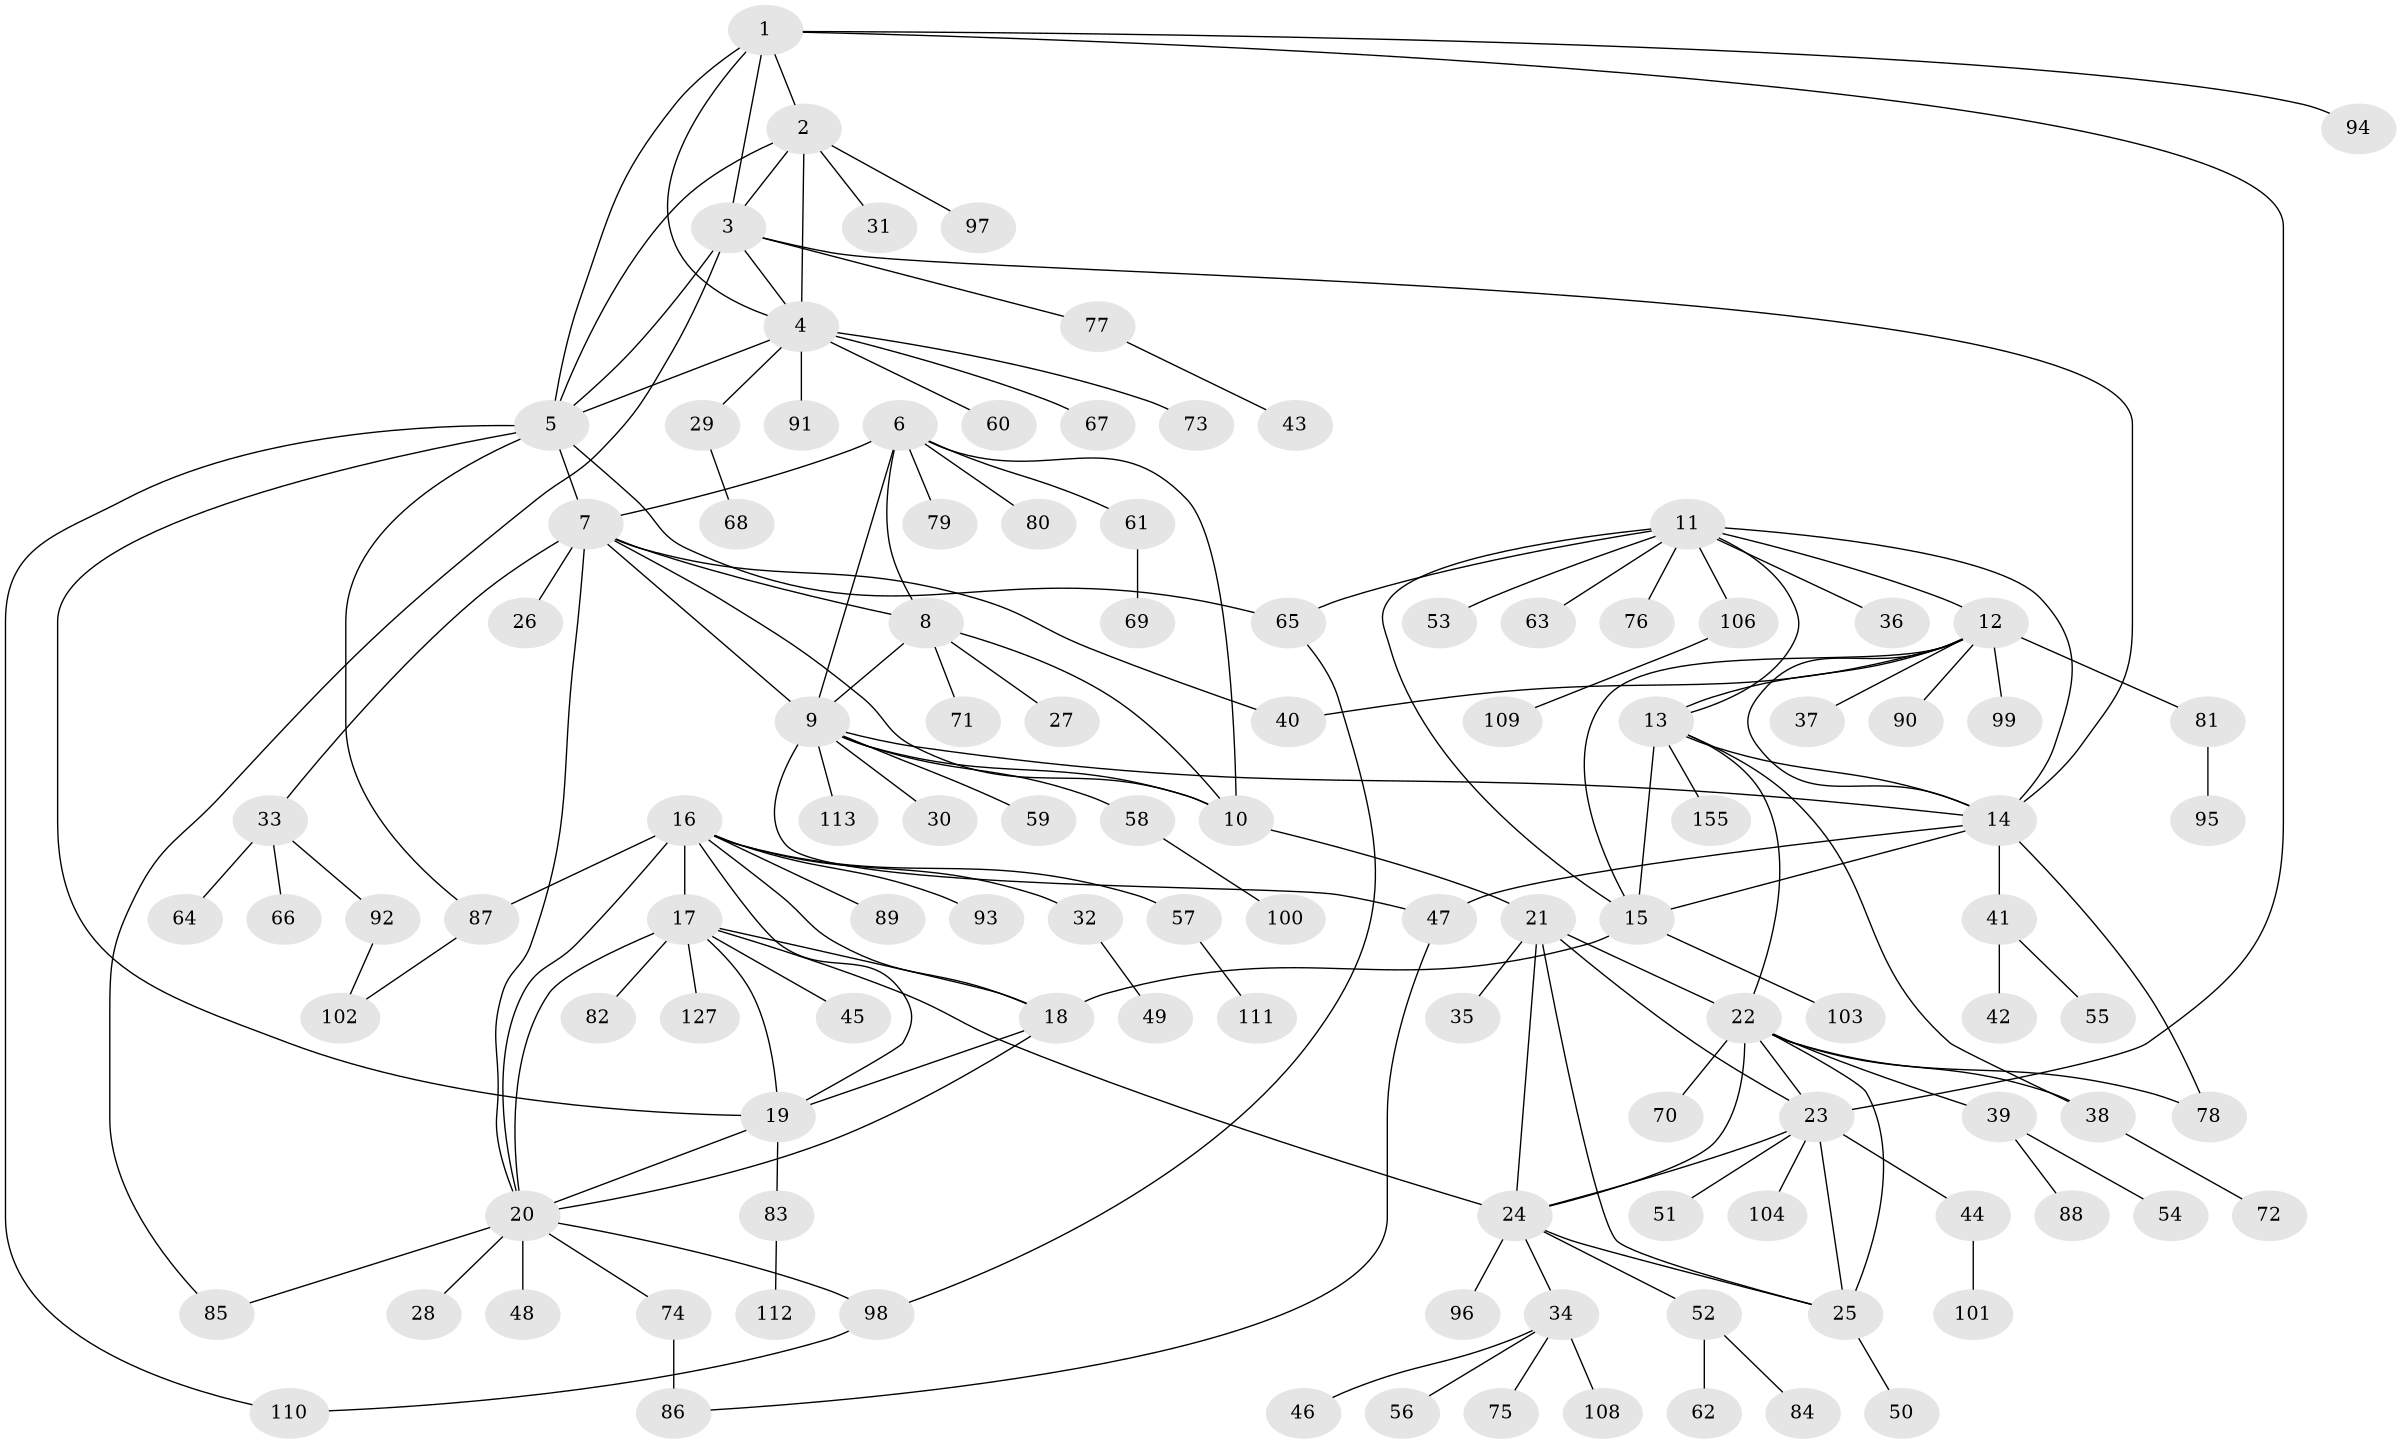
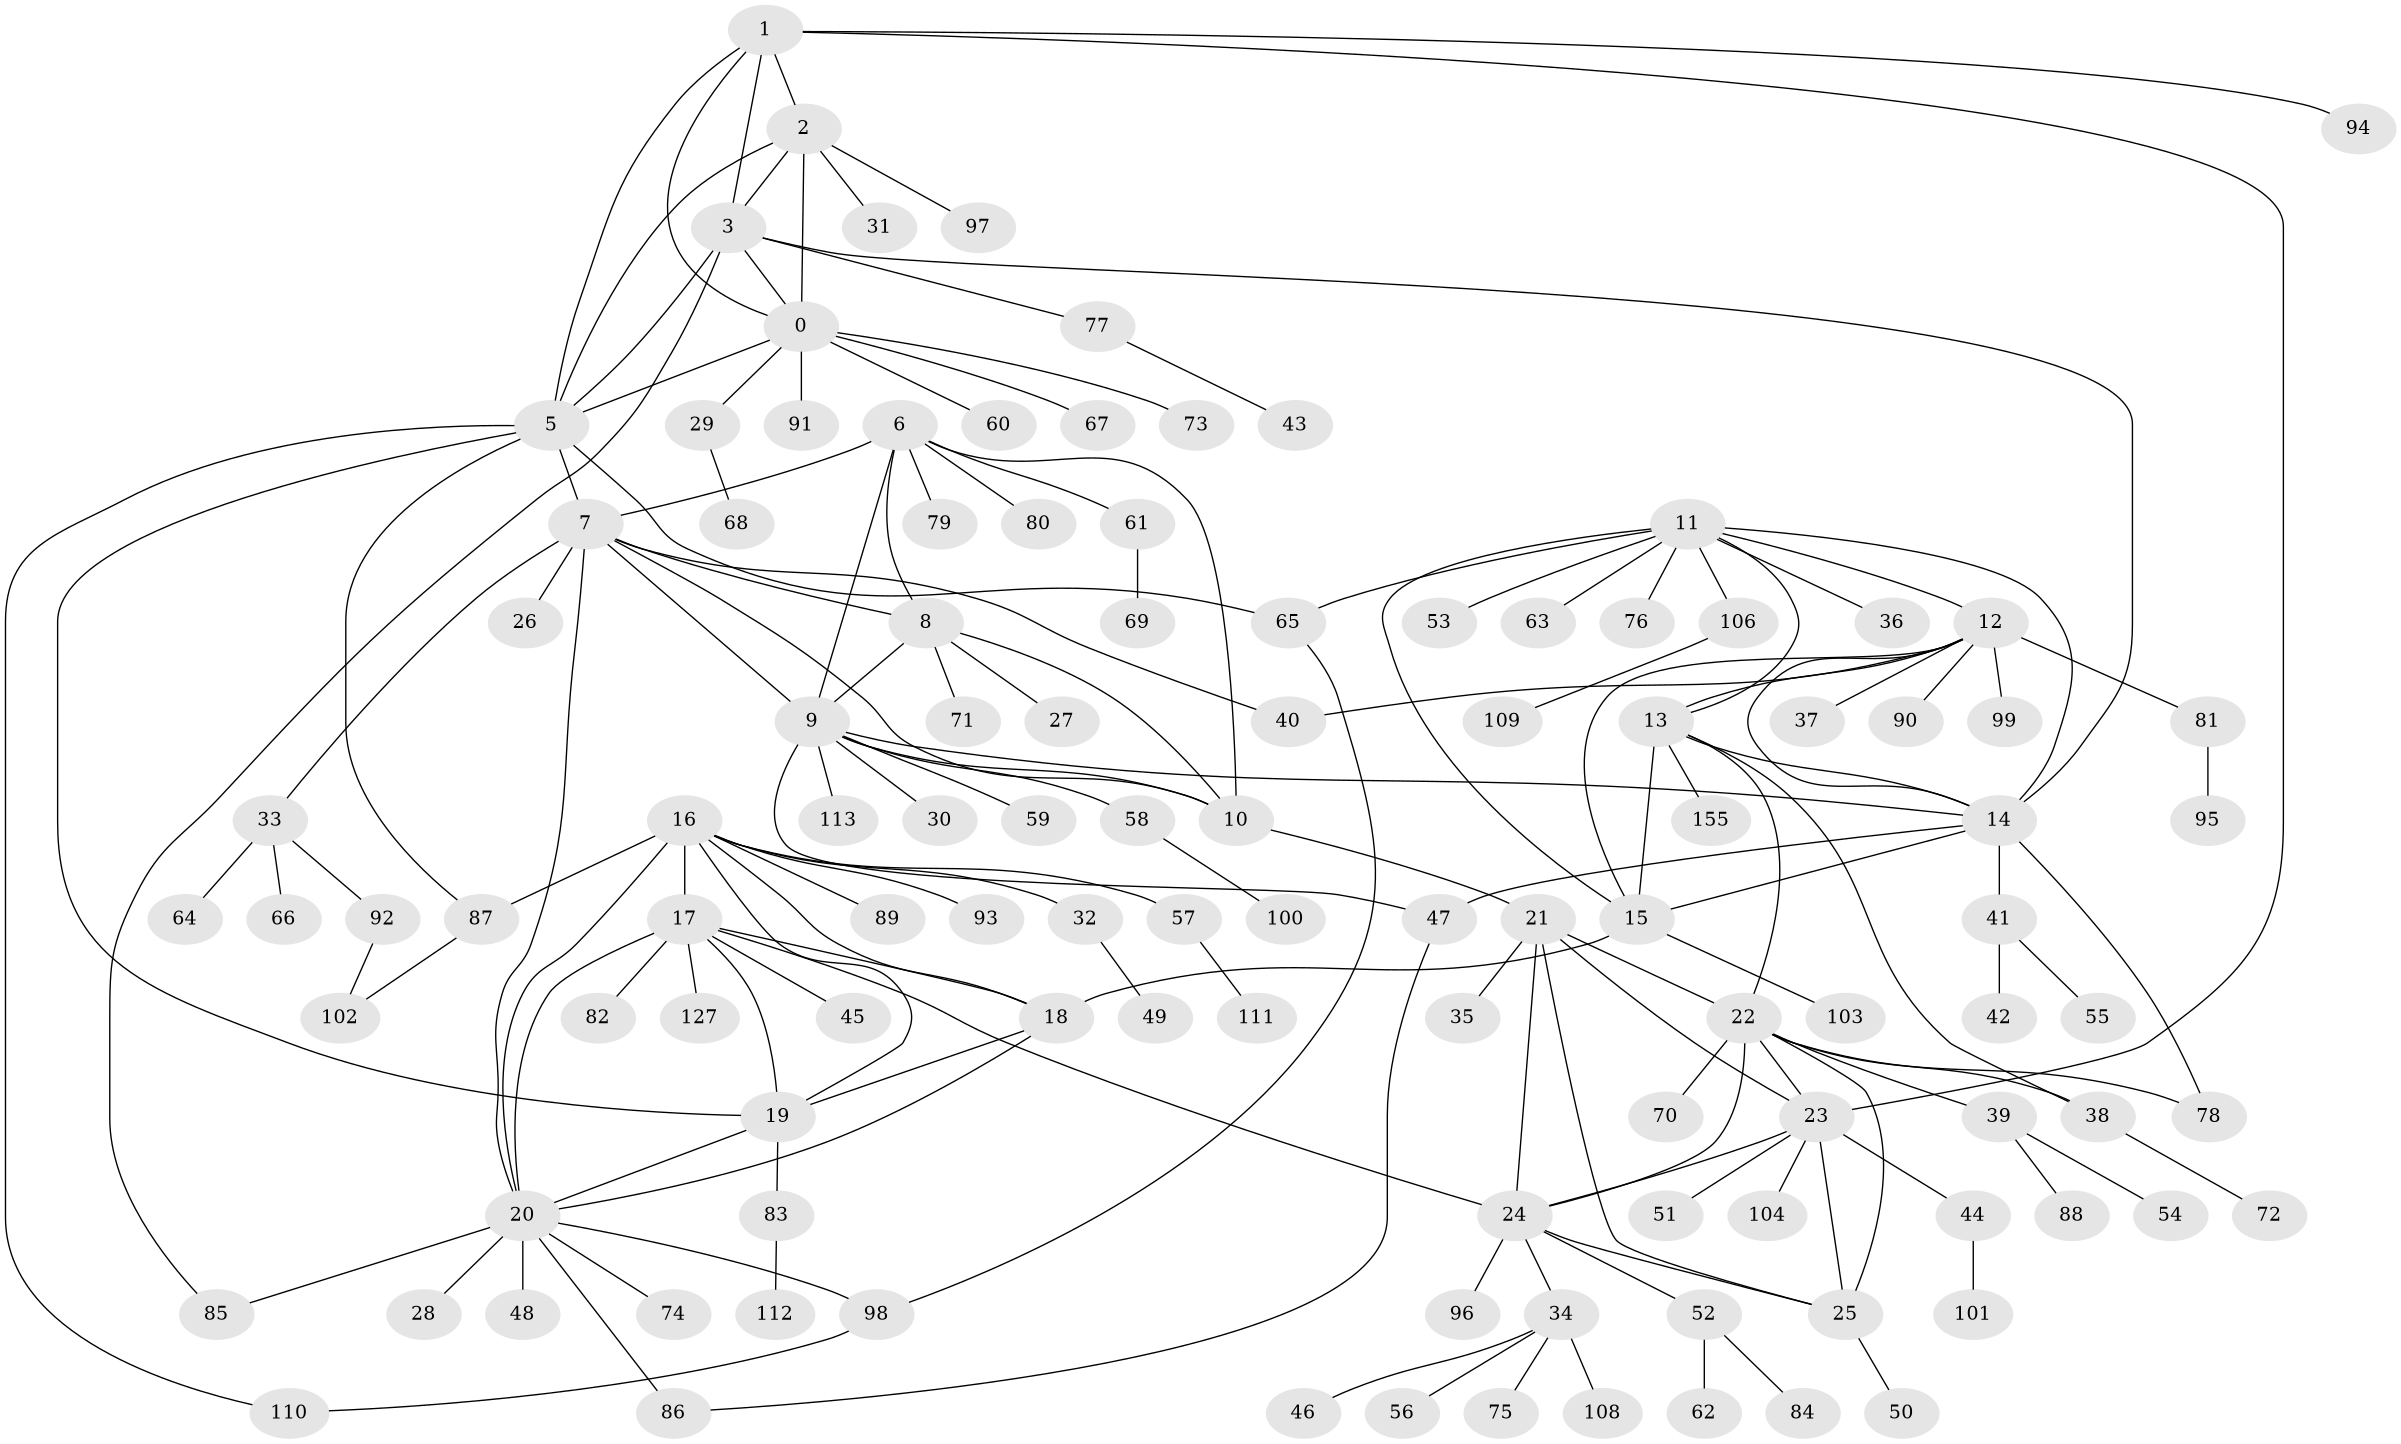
(801, 327) -> (801, 327)
(674, 1364) -> (598, 1315)
